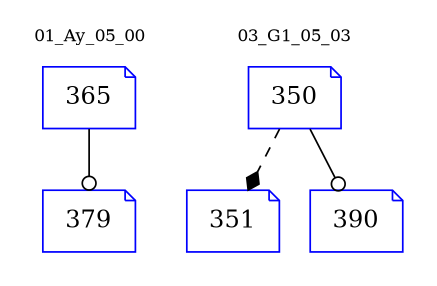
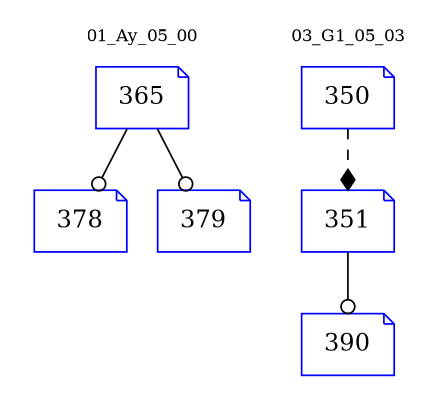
(323, 153) -> (348, 276)
none -> (81, 221)
